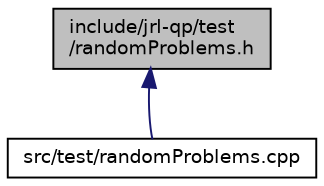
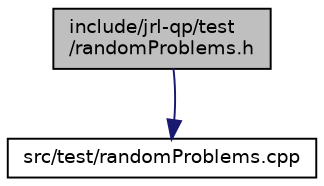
(149, 114) -> (175, 94)
